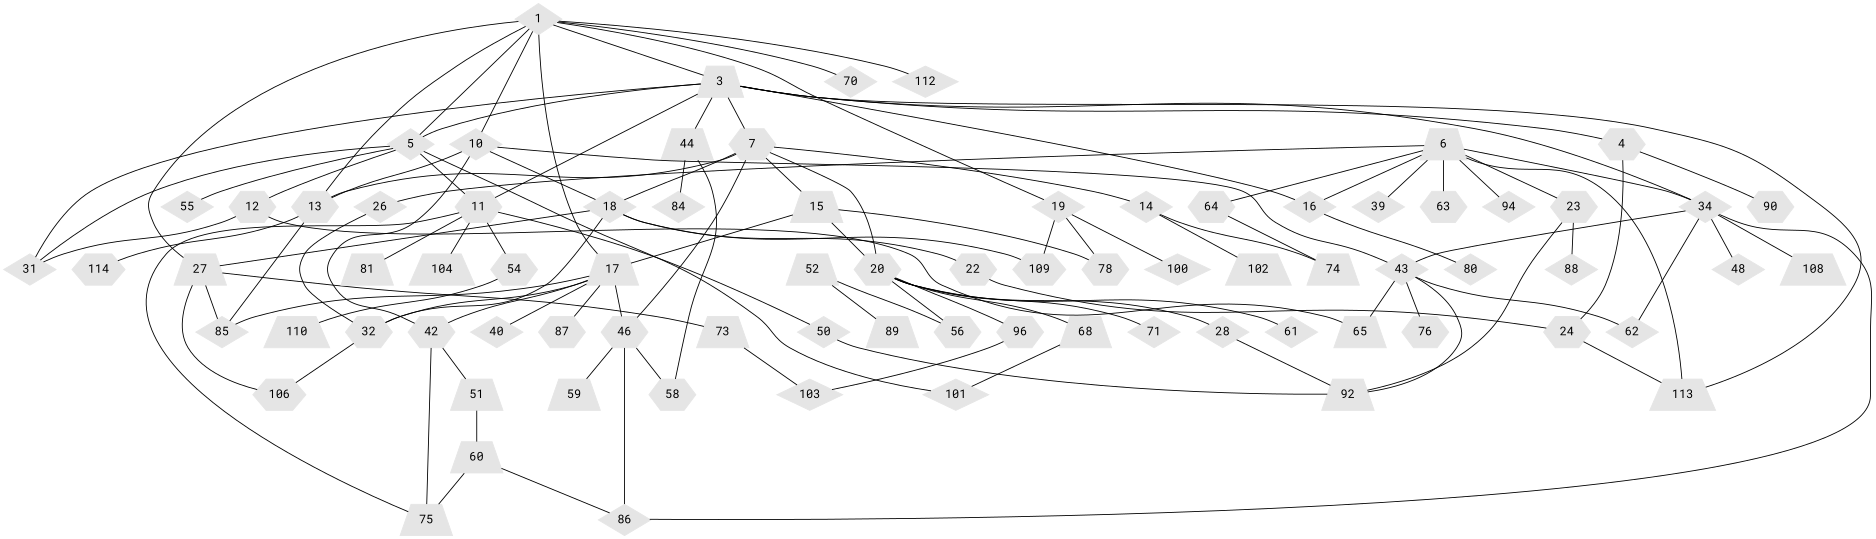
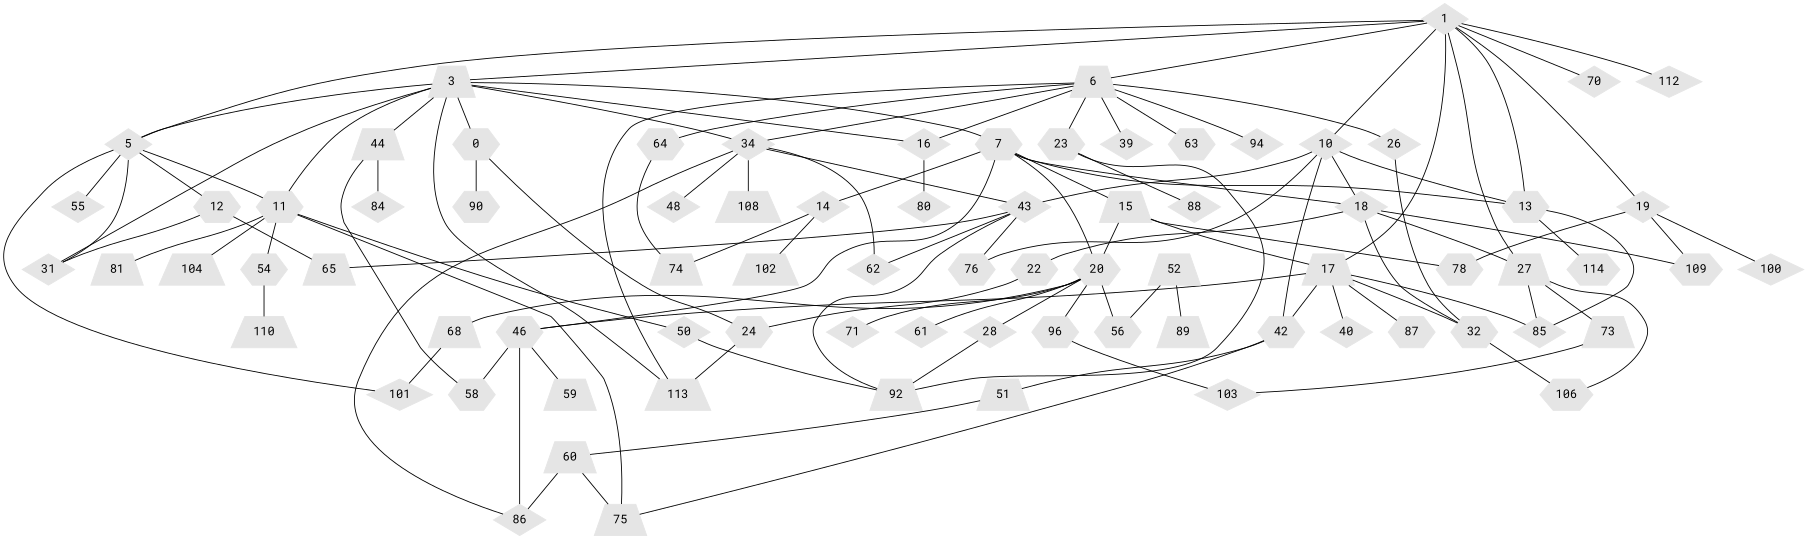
none -> (1269, 50)
(1622, 144) -> (476, 144)
none -> (1164, 240)
